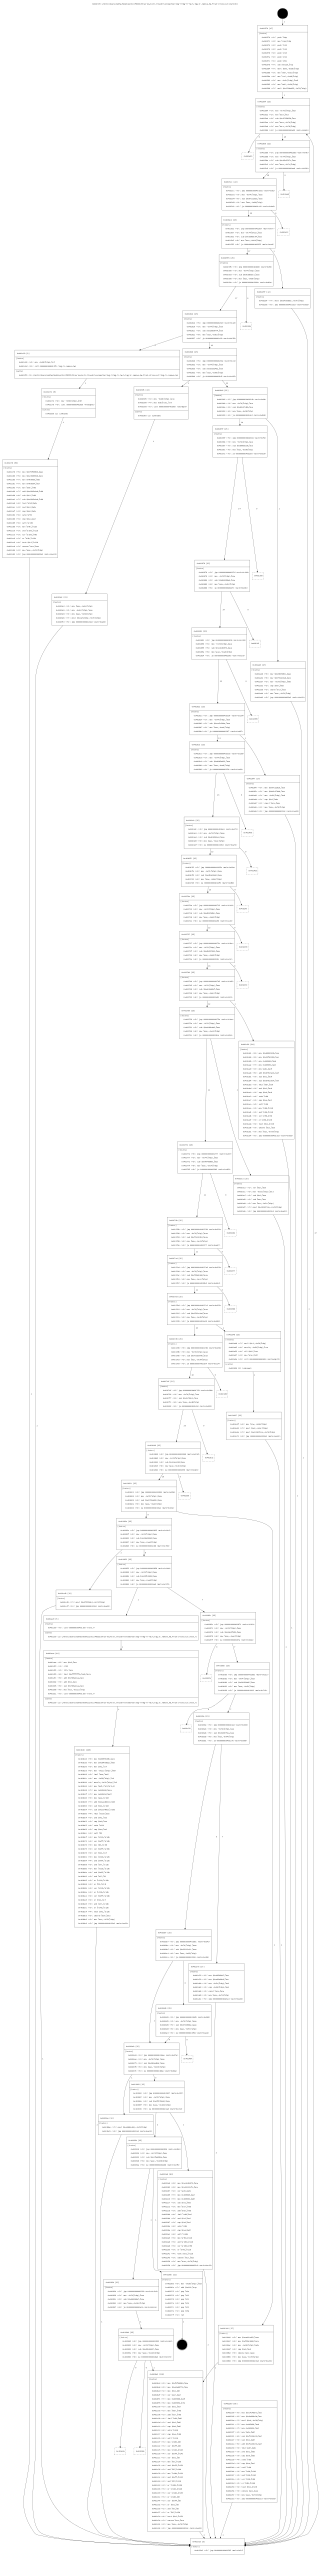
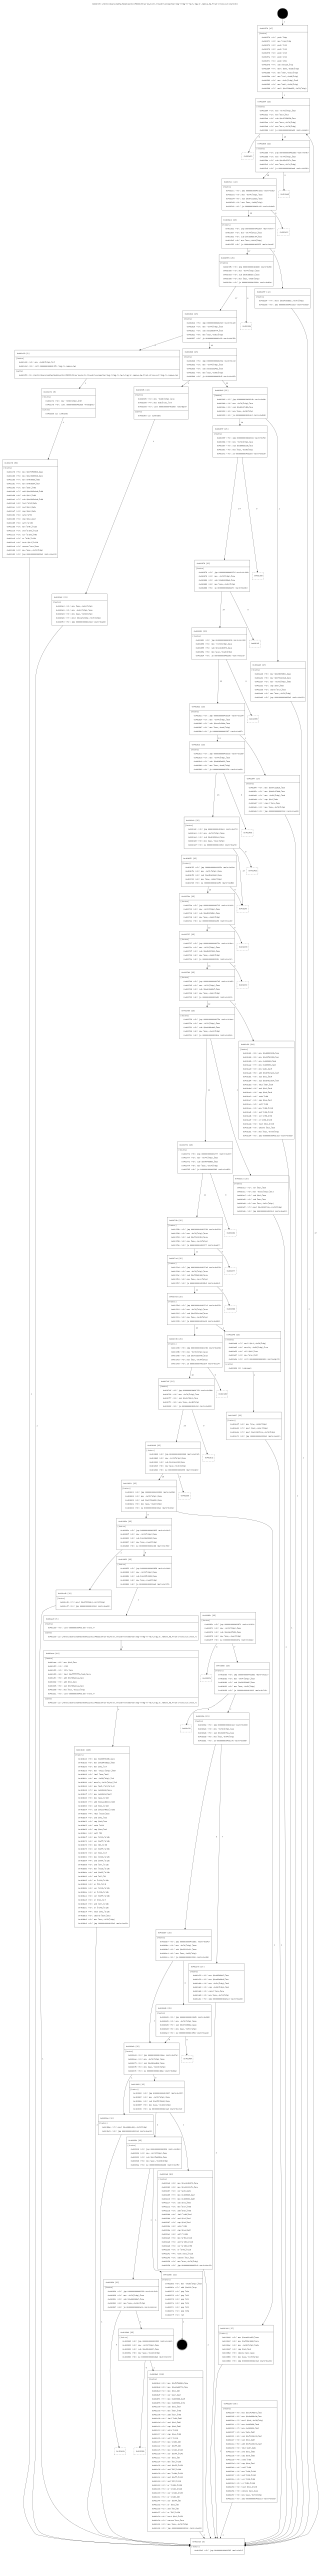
(210, 851) -> (240, 876)
(186, 1600) -> none
(210, 2371) -> (215, 2450)
(125, 2403) -> (110, 2378)
